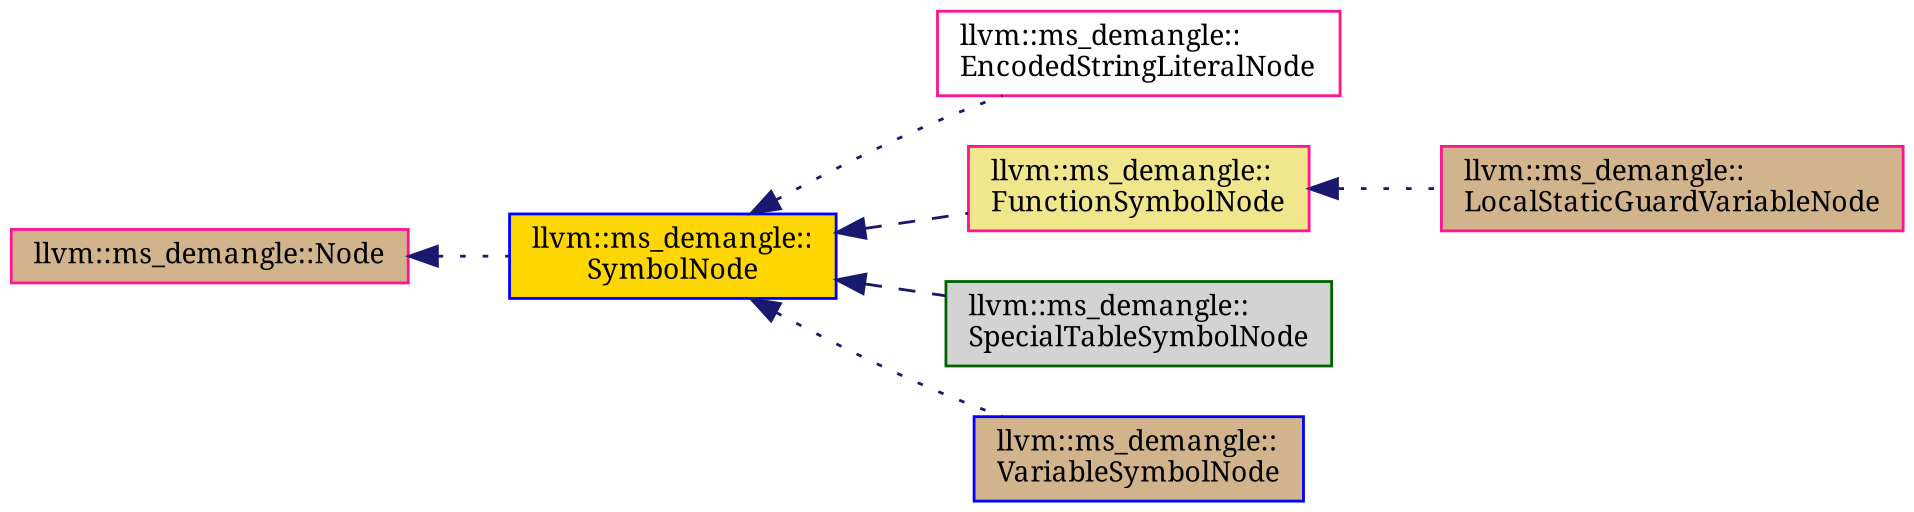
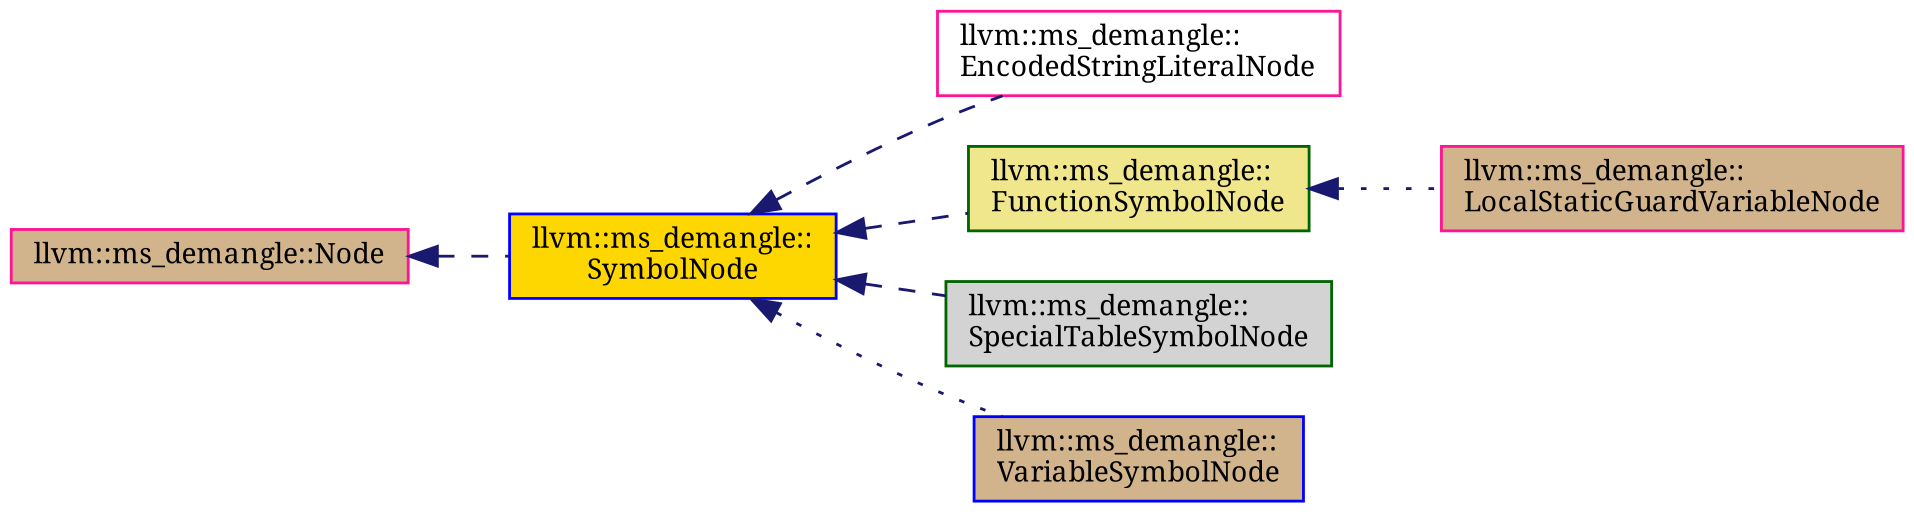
(888, 144) -> (888, 144)
(1139, 189) -> (1139, 189)
(473, 256) -> (473, 256)
